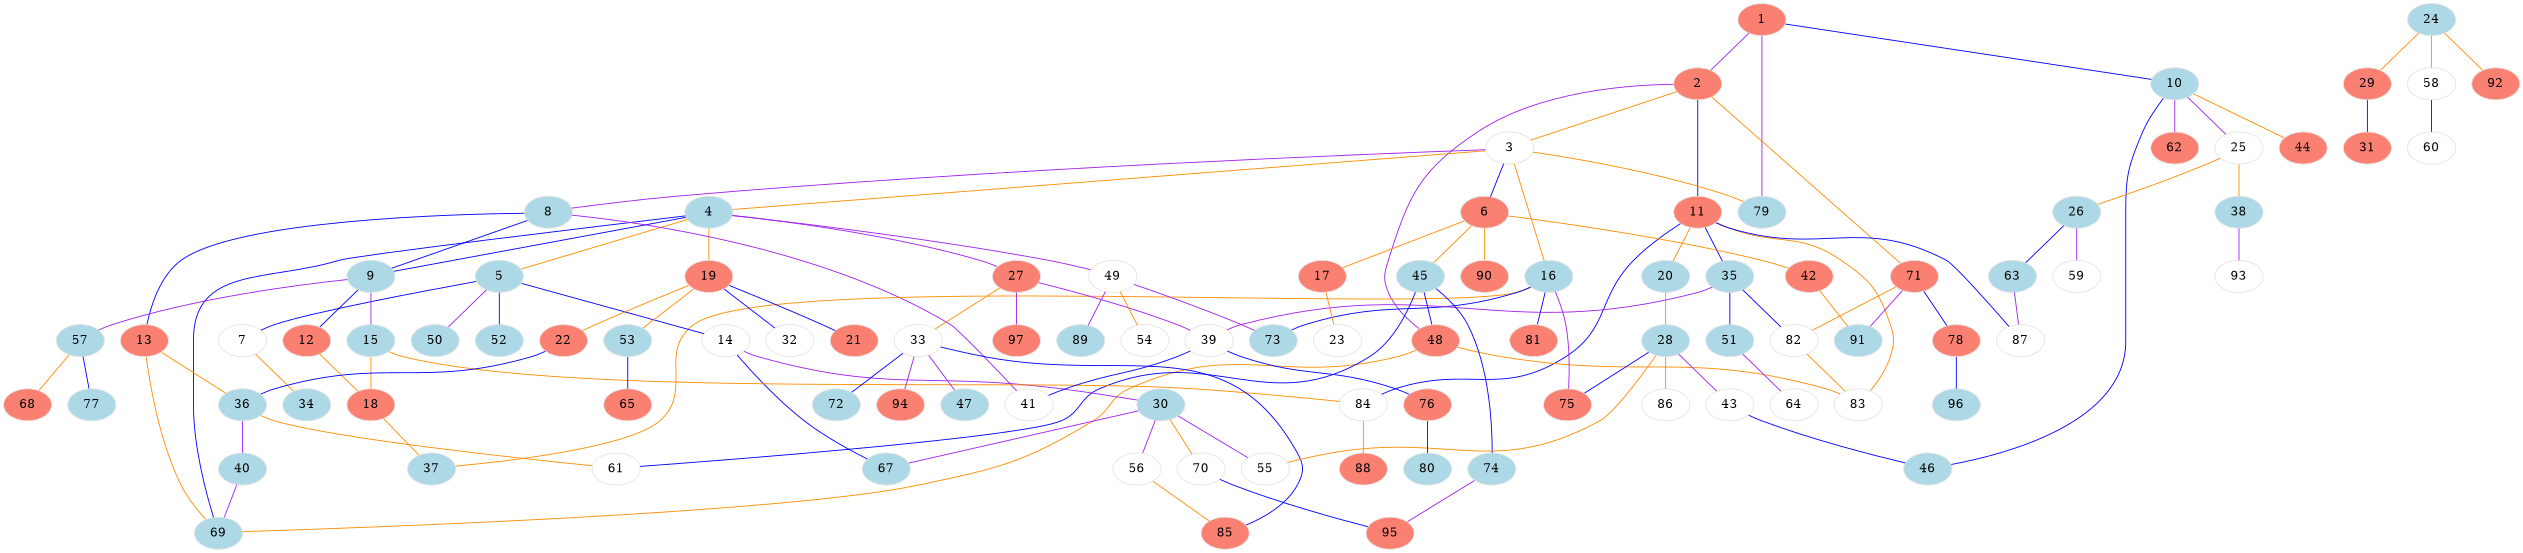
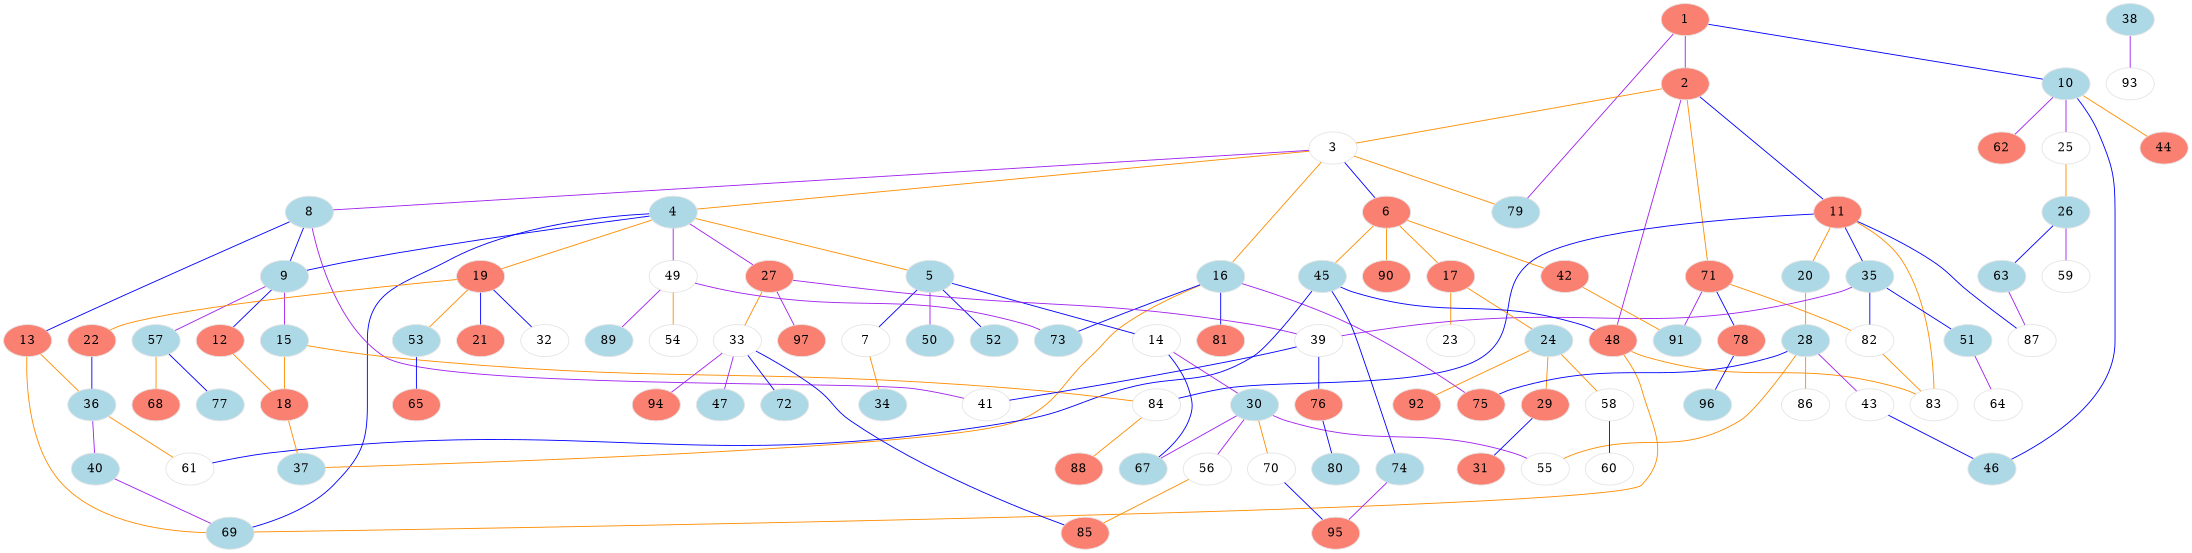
(2239, 180) -> none
none -> (1492, 303)
